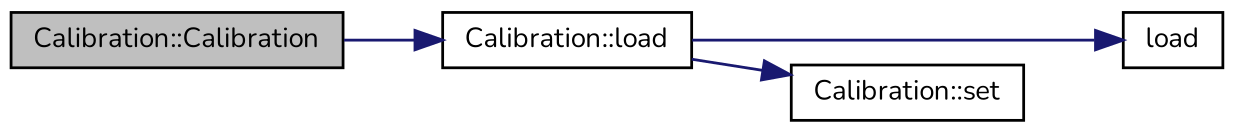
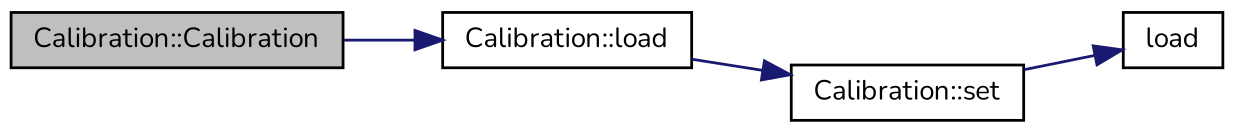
(893, 40) -> (1060, 62)
